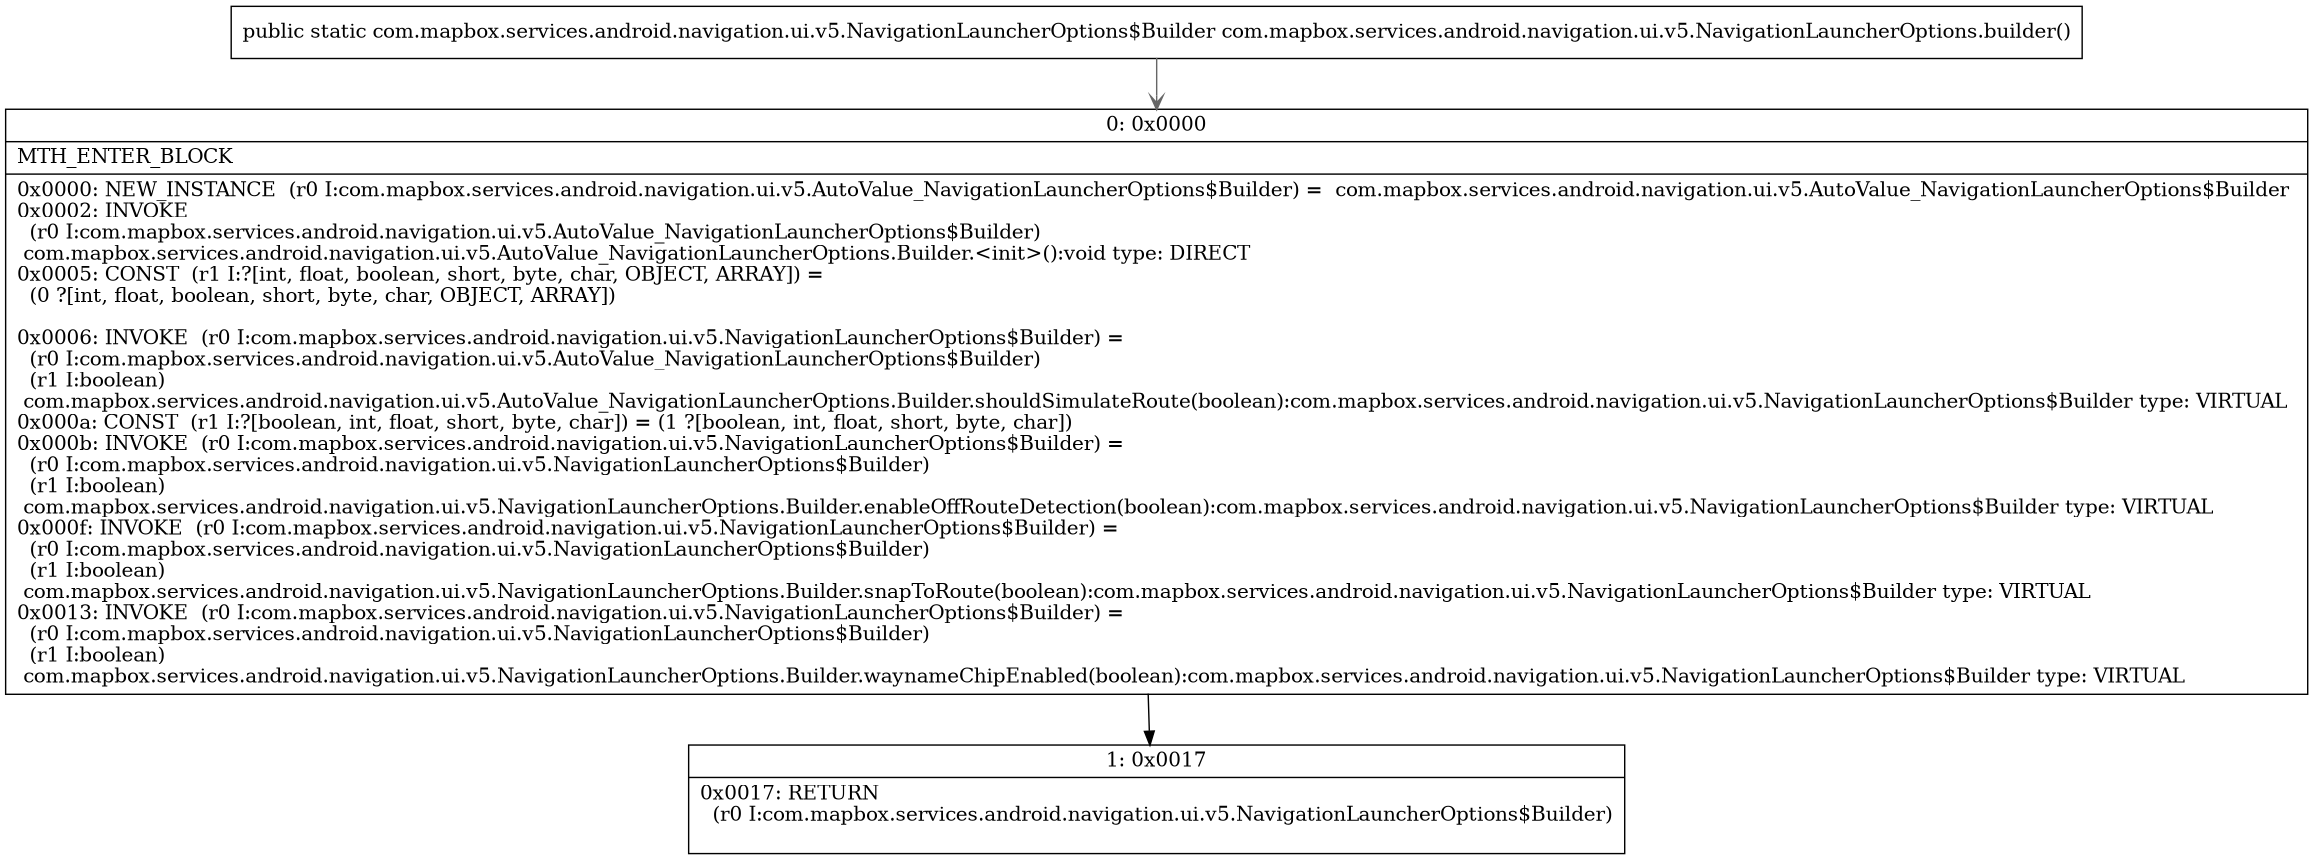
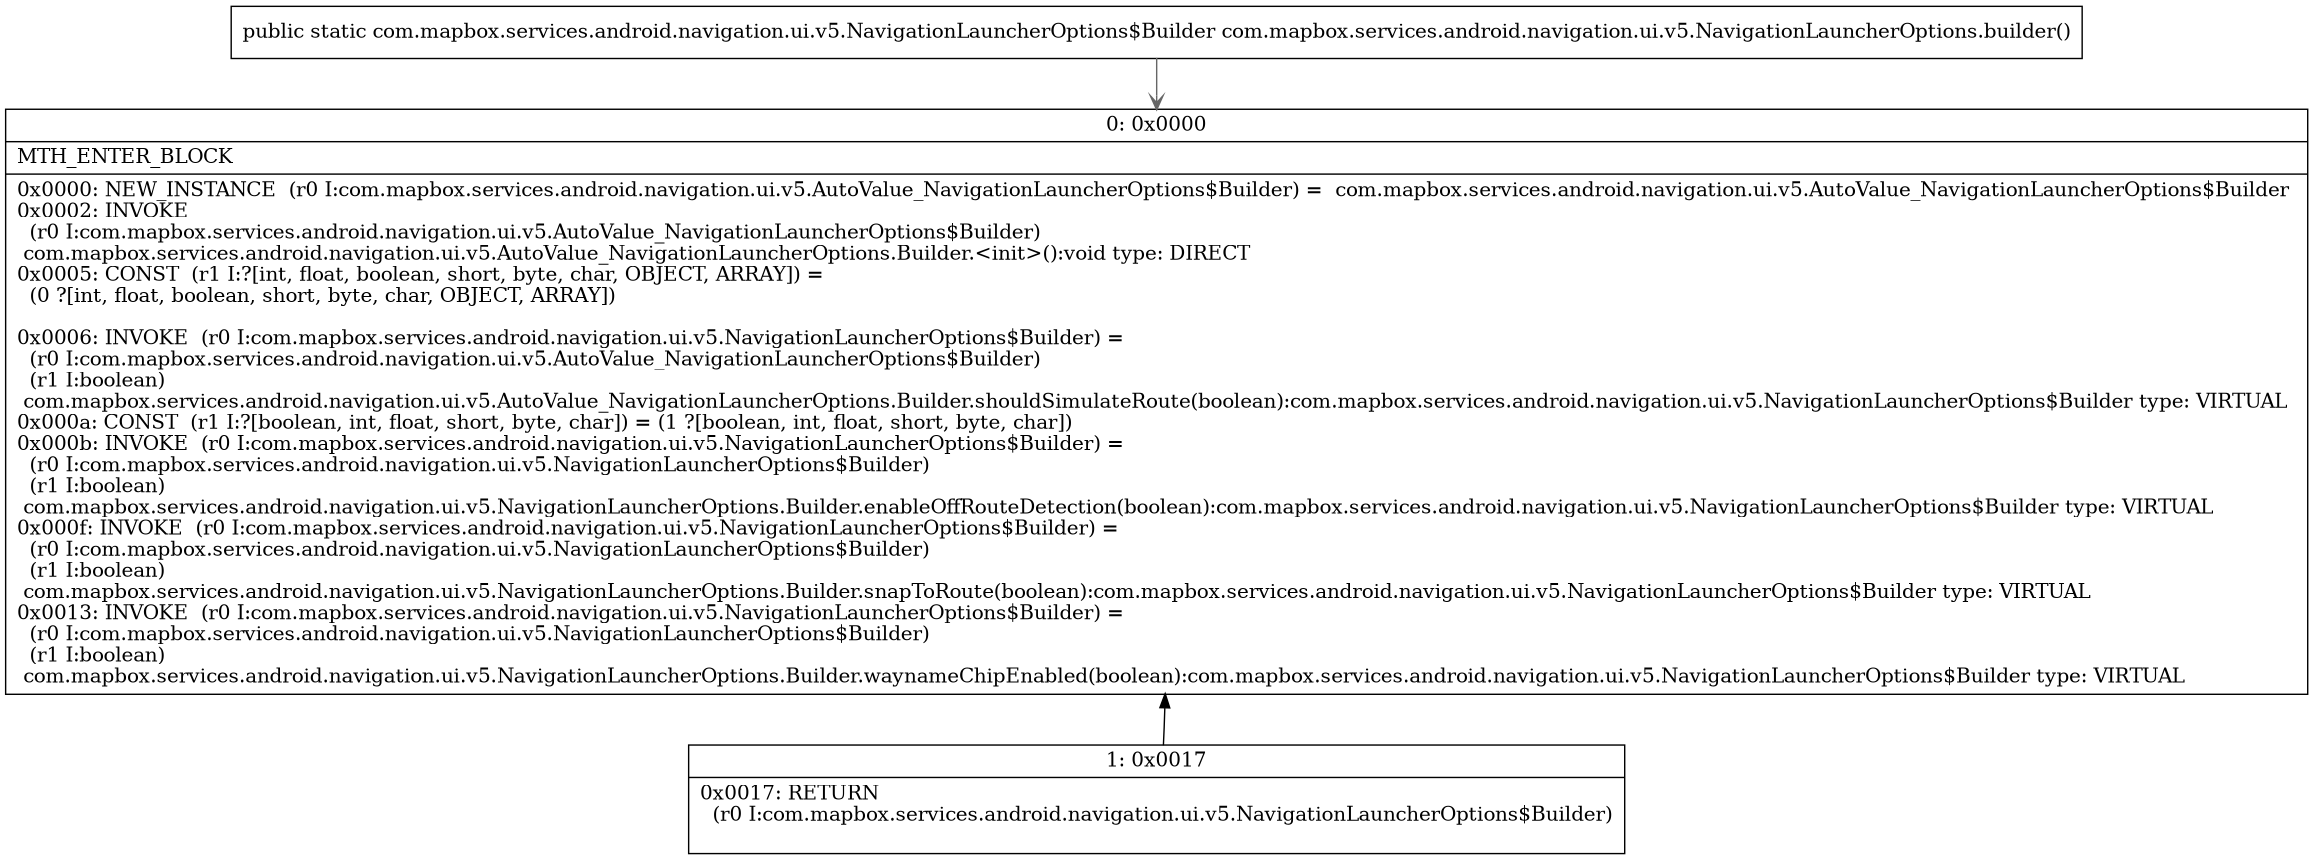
(1149, 712) -> (1164, 727)
